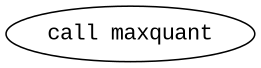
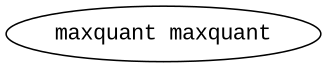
(130, 34) -> (163, 34)
